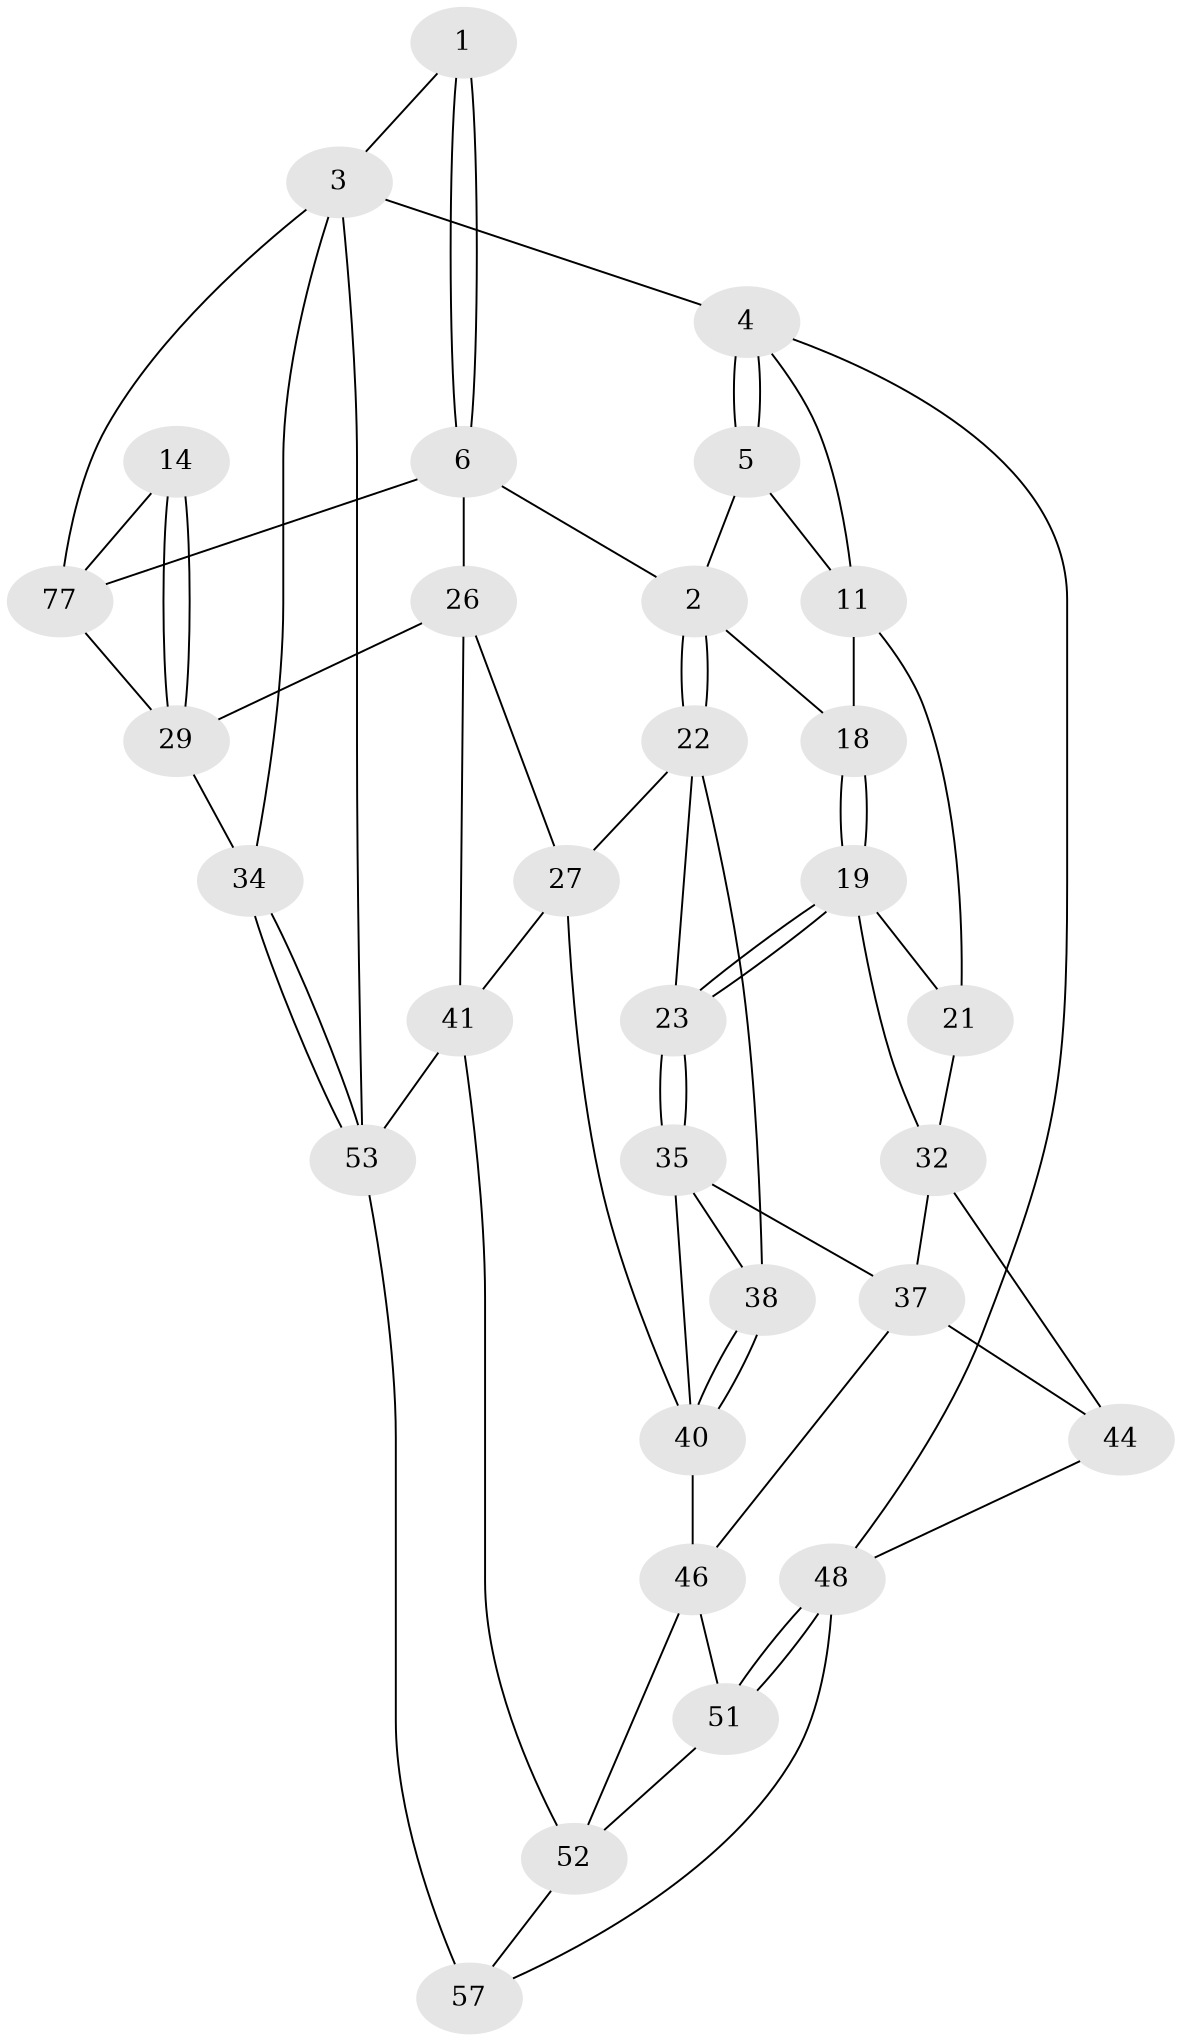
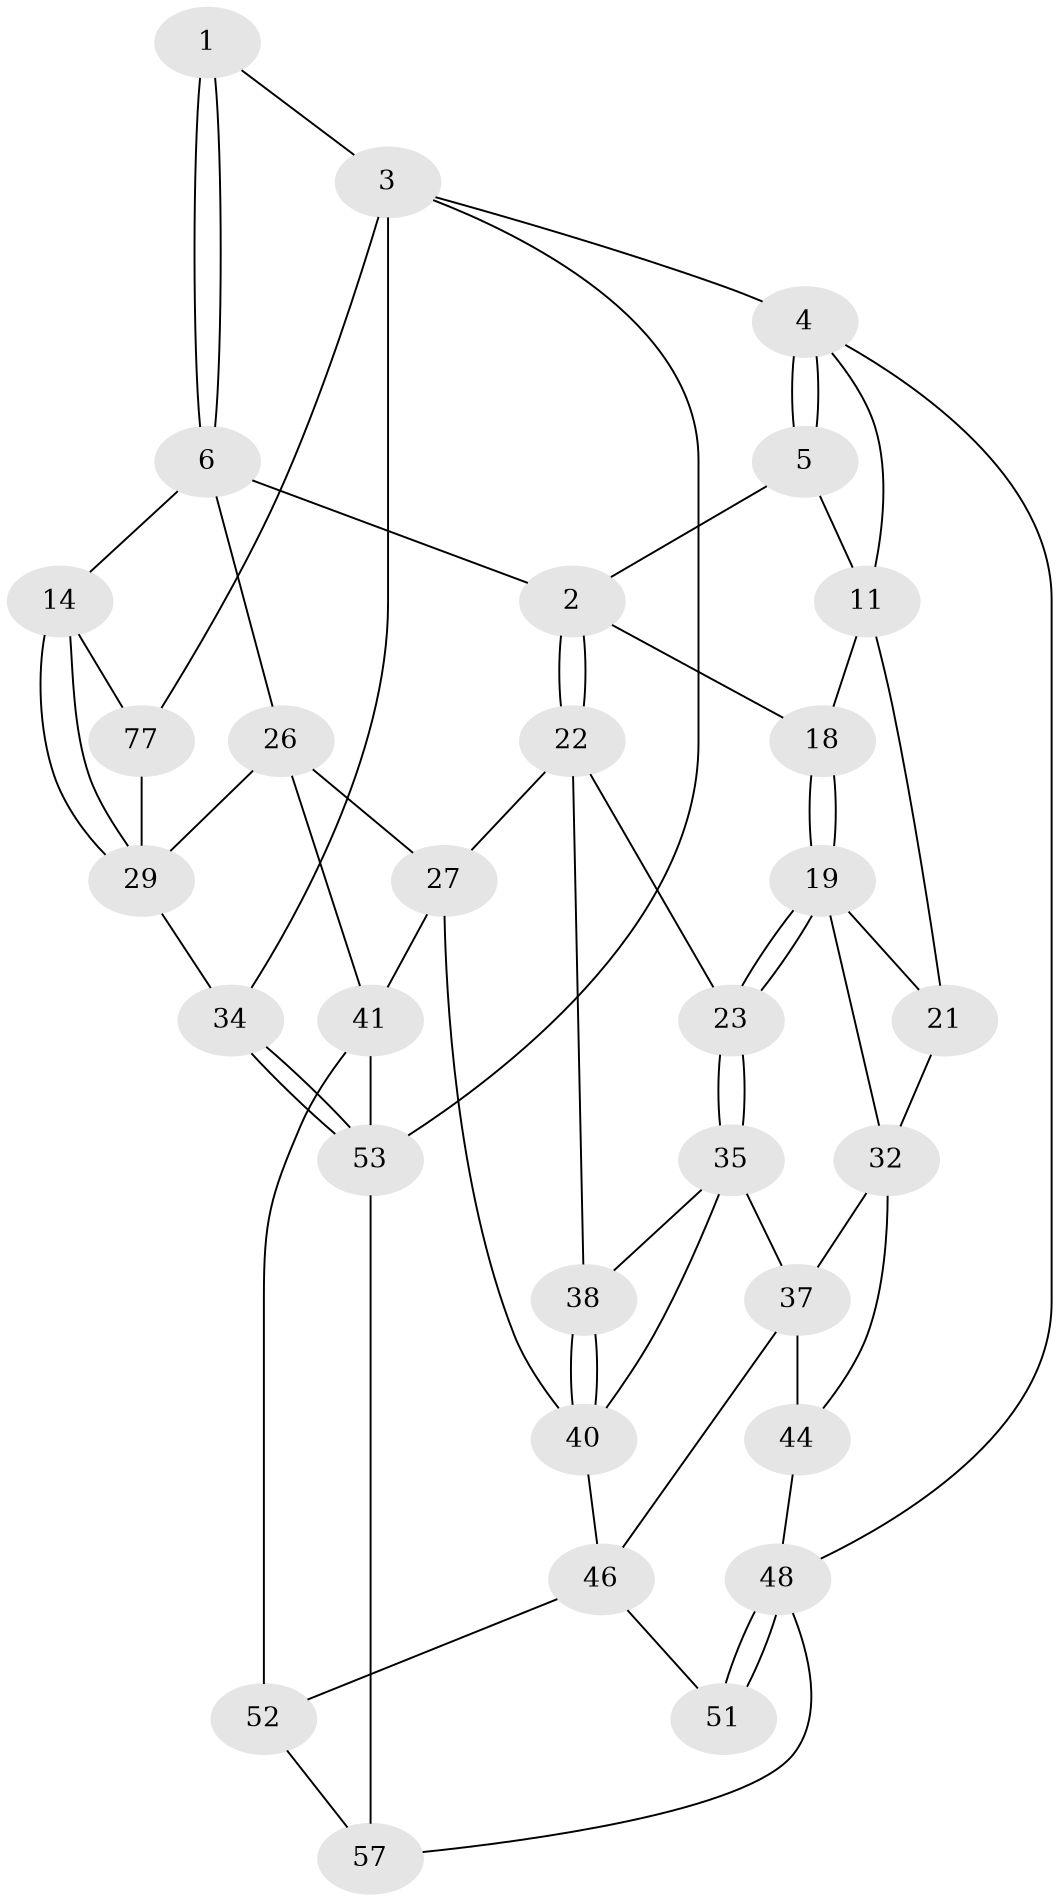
(262, 532) -> (134, 532)
(650, 1789) -> none
